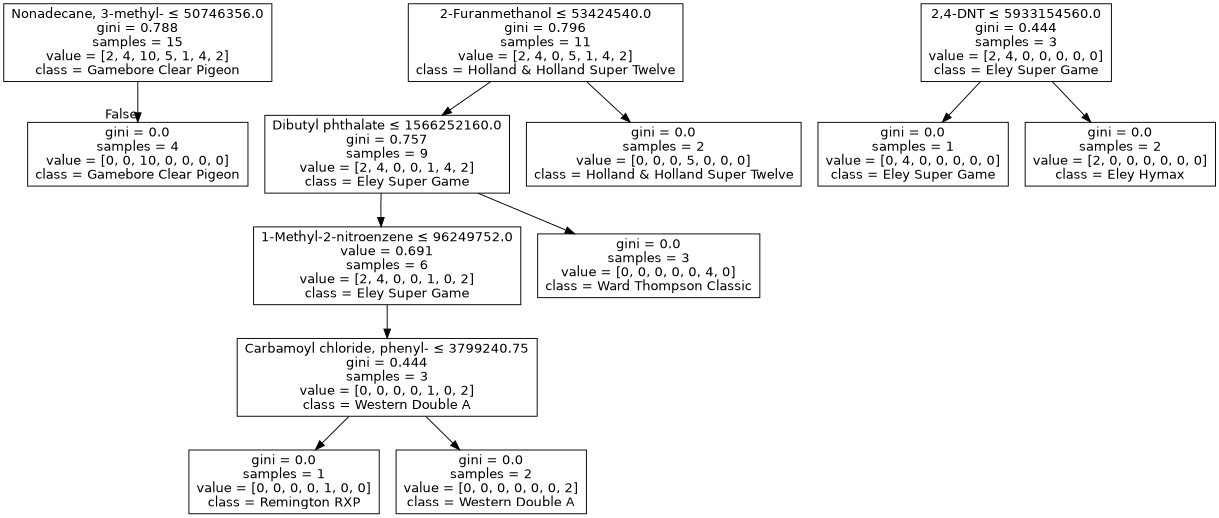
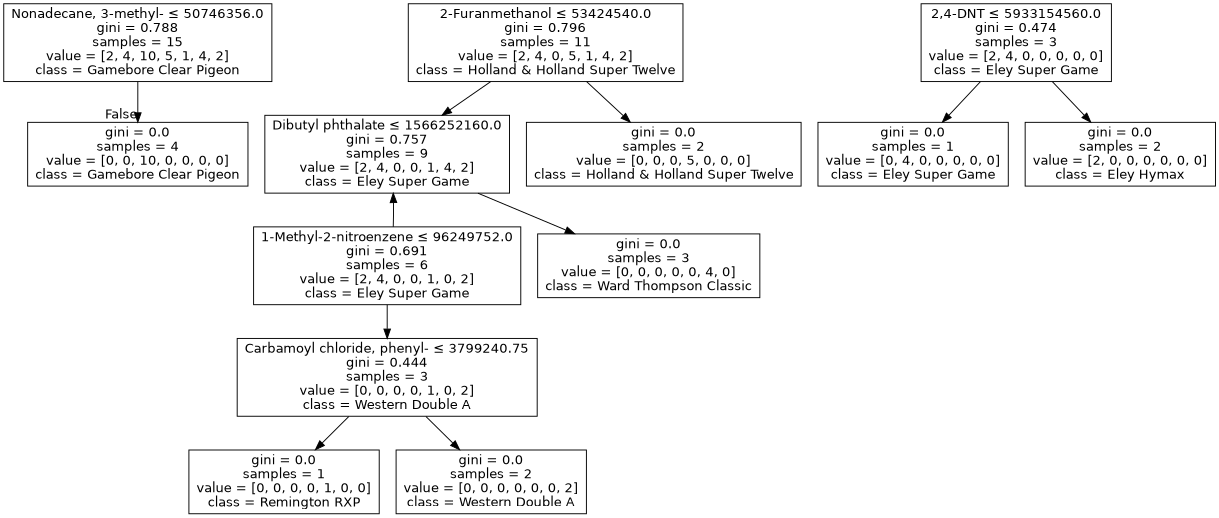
(1016, 28) -> (1016, 28)
(381, 205) -> (393, 215)
(387, 251) -> (387, 251)
